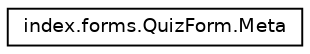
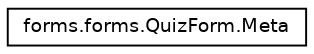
(155, 27) -> (157, 27)
